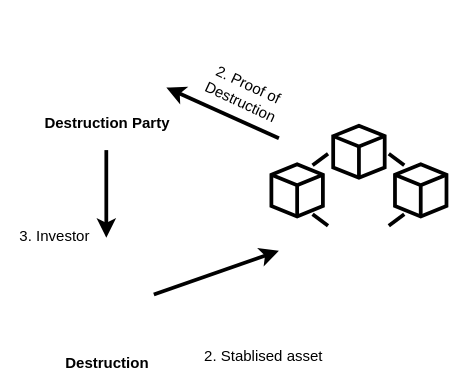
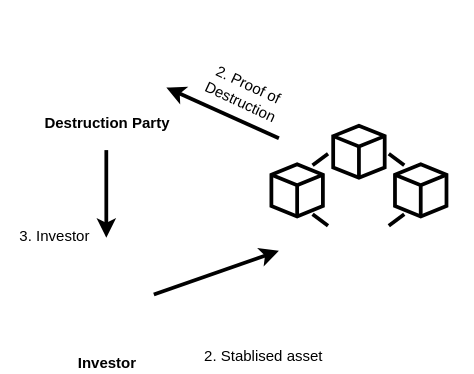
(108, 363) -> (108, 363)
